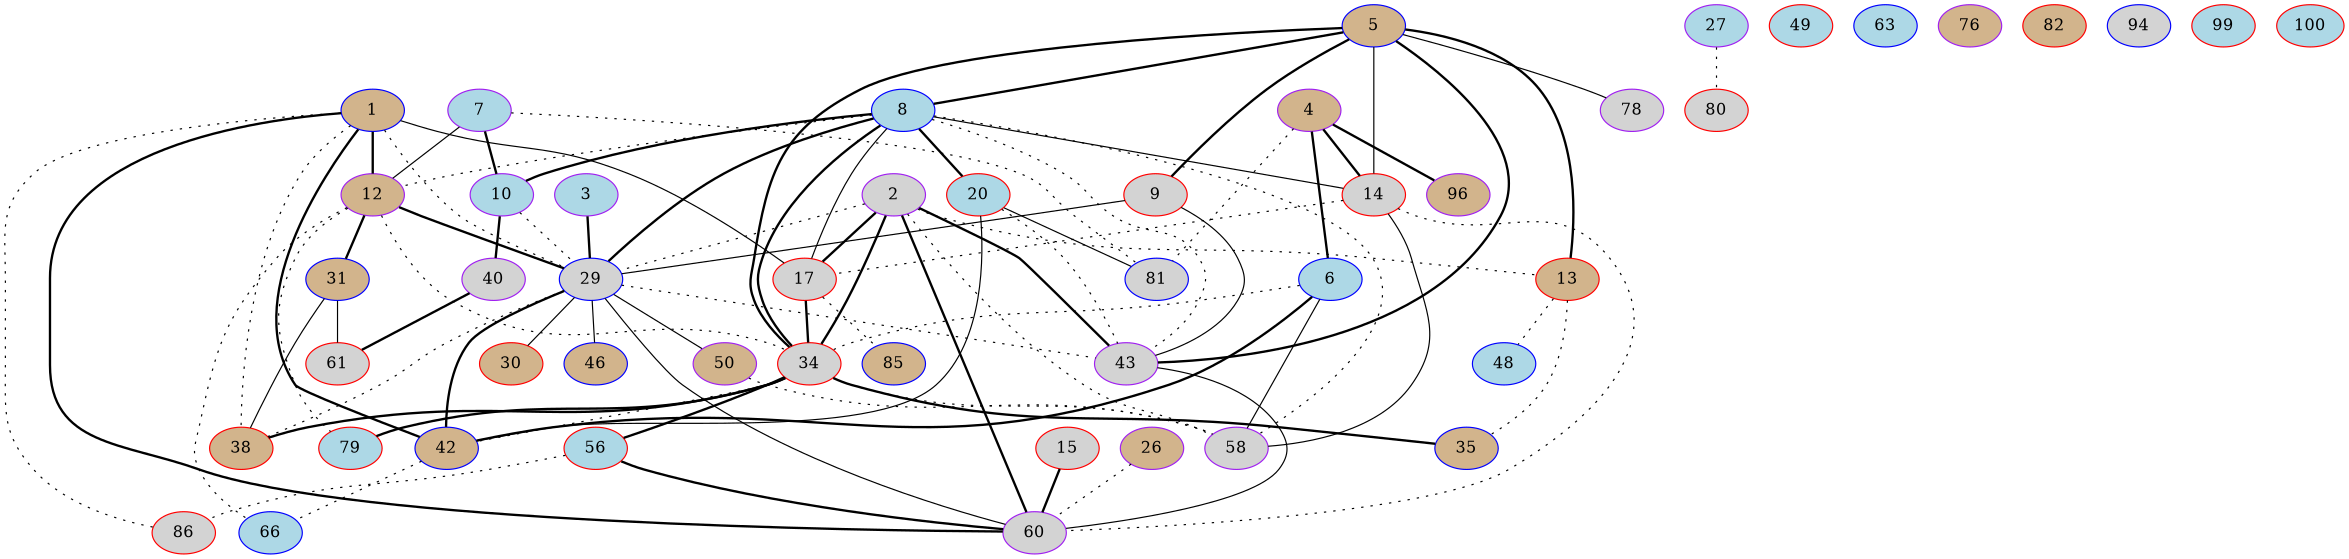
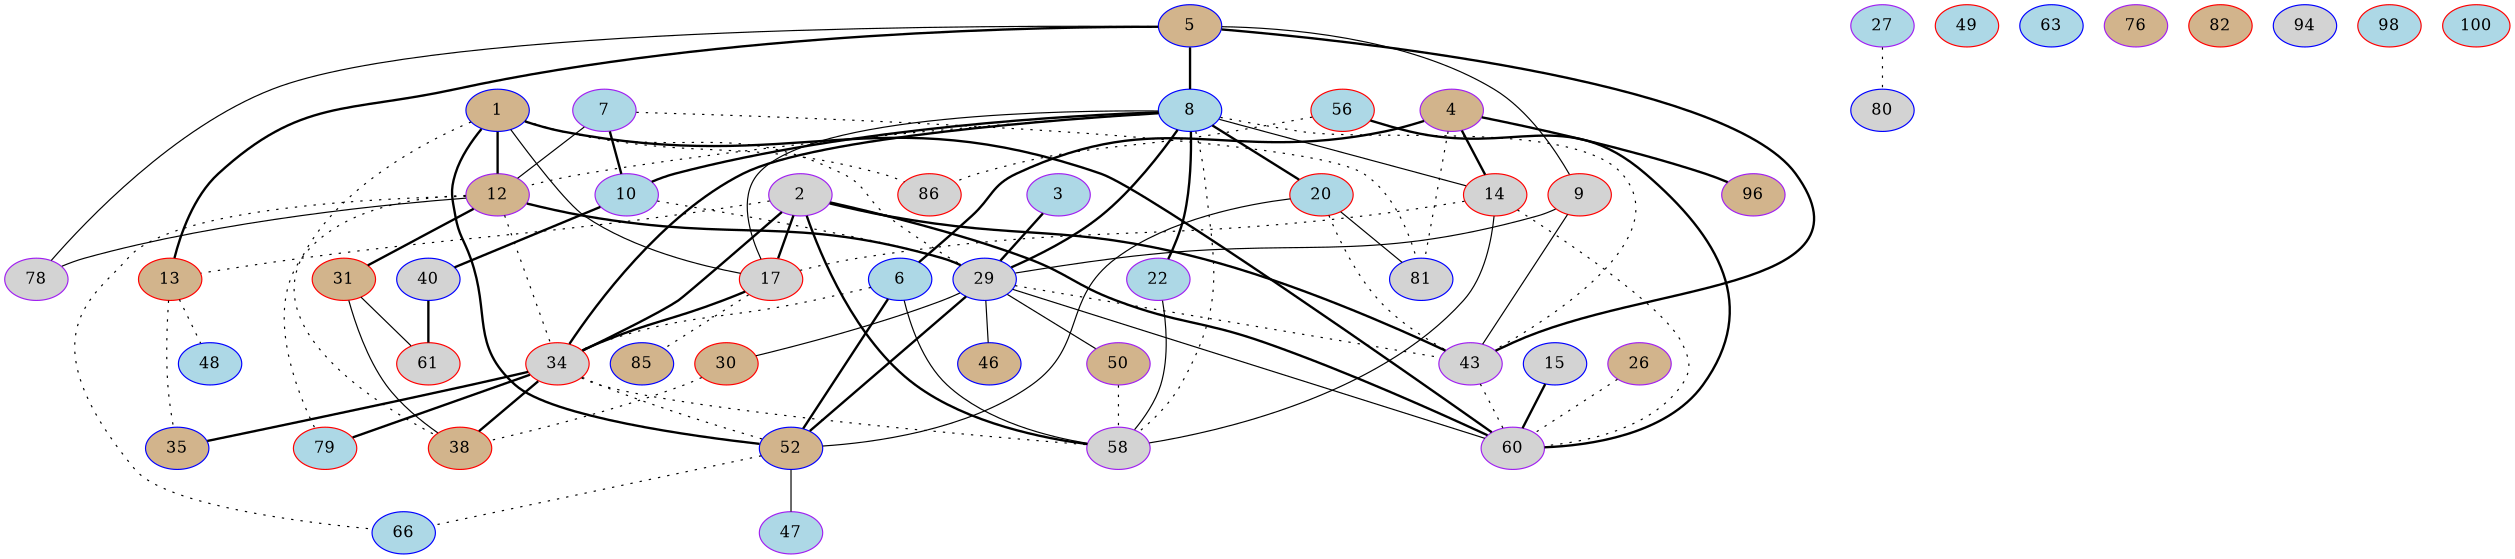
(2224, 26) -> (2389, 26)
(944, 65) -> none
(1254, 99) -> (1436, 62)
(1374, 110) -> none
(1717, 110) -> (1882, 110)
none -> (262, 221)
(730, 240) -> none
(338, 279) -> (344, 279)
(494, 279) -> (428, 279)
none -> (1158, 279)
(1048, 359) -> (908, 378)
(415, 362) -> (608, 410)
(705, 409) -> none
(447, 448) -> (791, 448)
(1068, 448) -> (1555, 364)
(1264, 482) -> (1492, 406)
none -> (791, 533)
